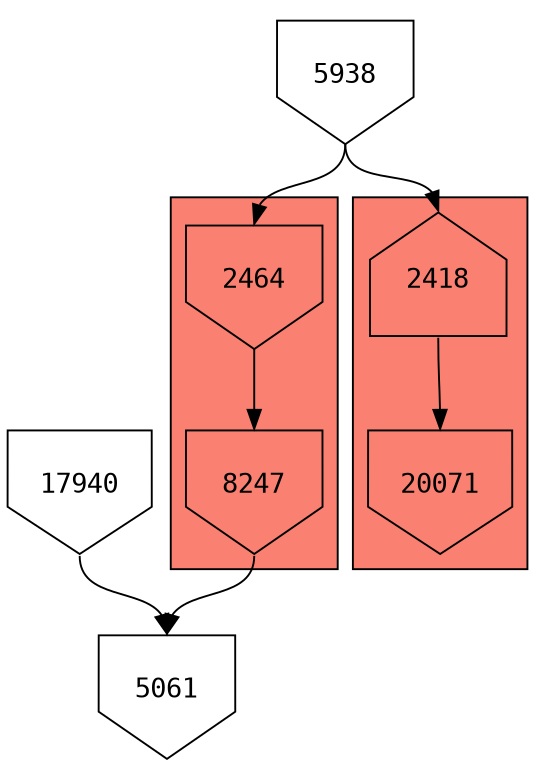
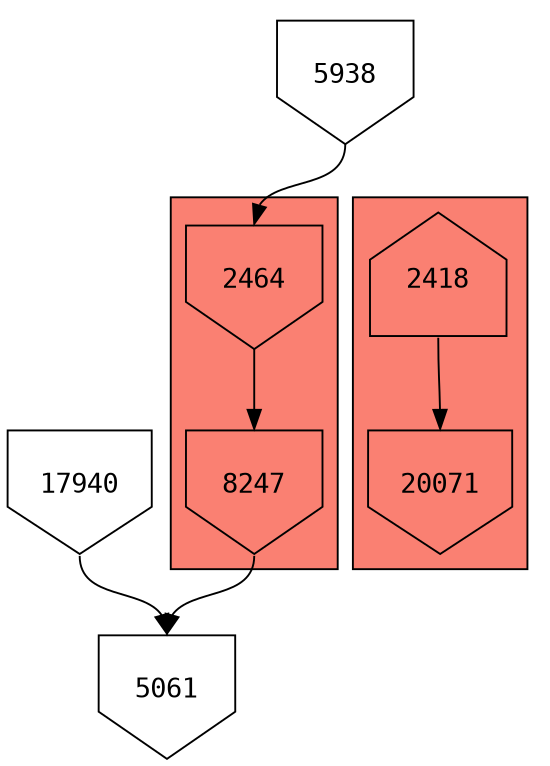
(382, 176) -> none
